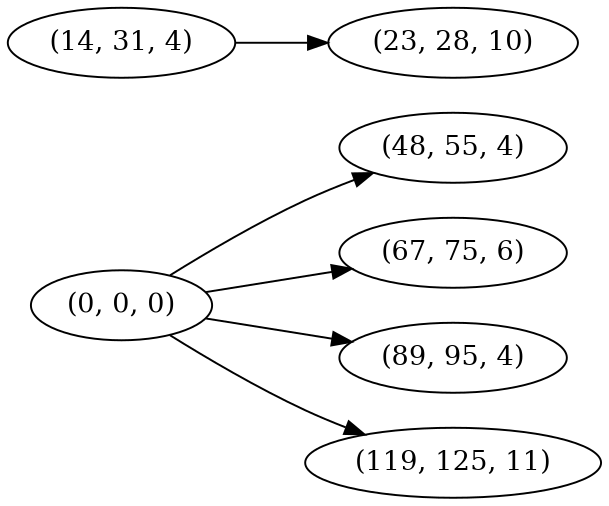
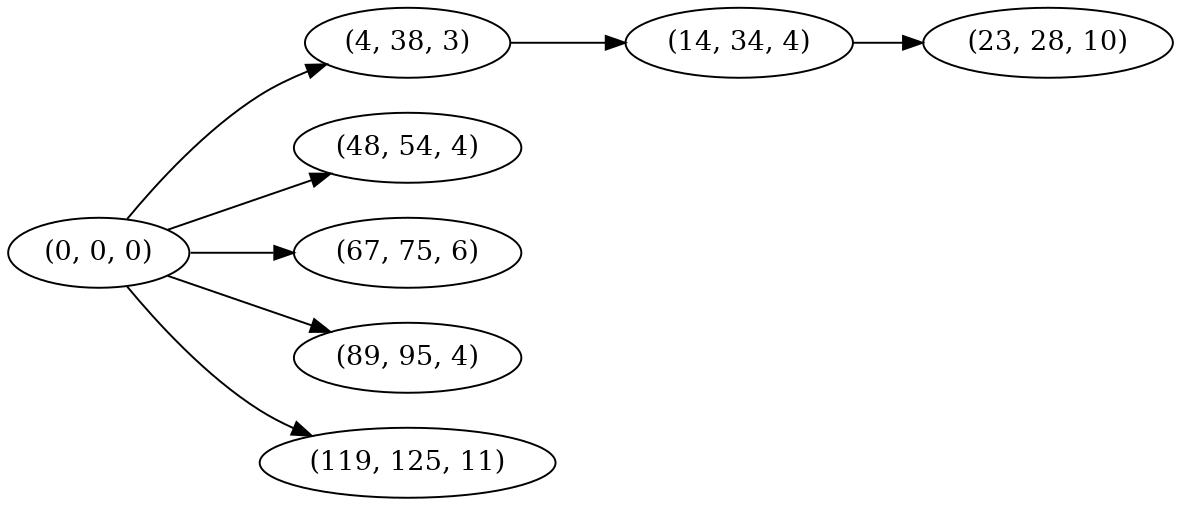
(122, 43) -> (739, 43)
none -> (408, 43)
(453, 148) -> (408, 148)
